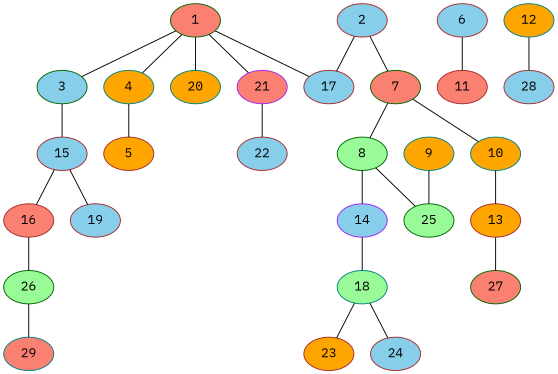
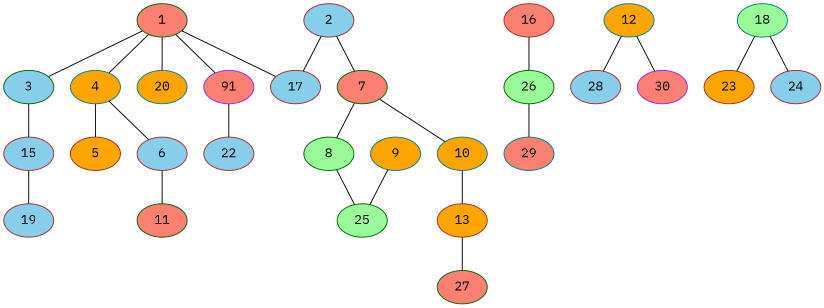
(262, 87) -> (229, 87)
(462, 87) -> (162, 220)
none -> (662, 87)
none -> (129, 120)
(45, 187) -> none
(362, 220) -> none
